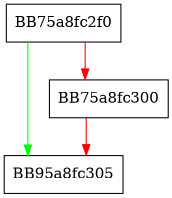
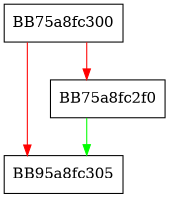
(85, 56) -> (87, 56)
